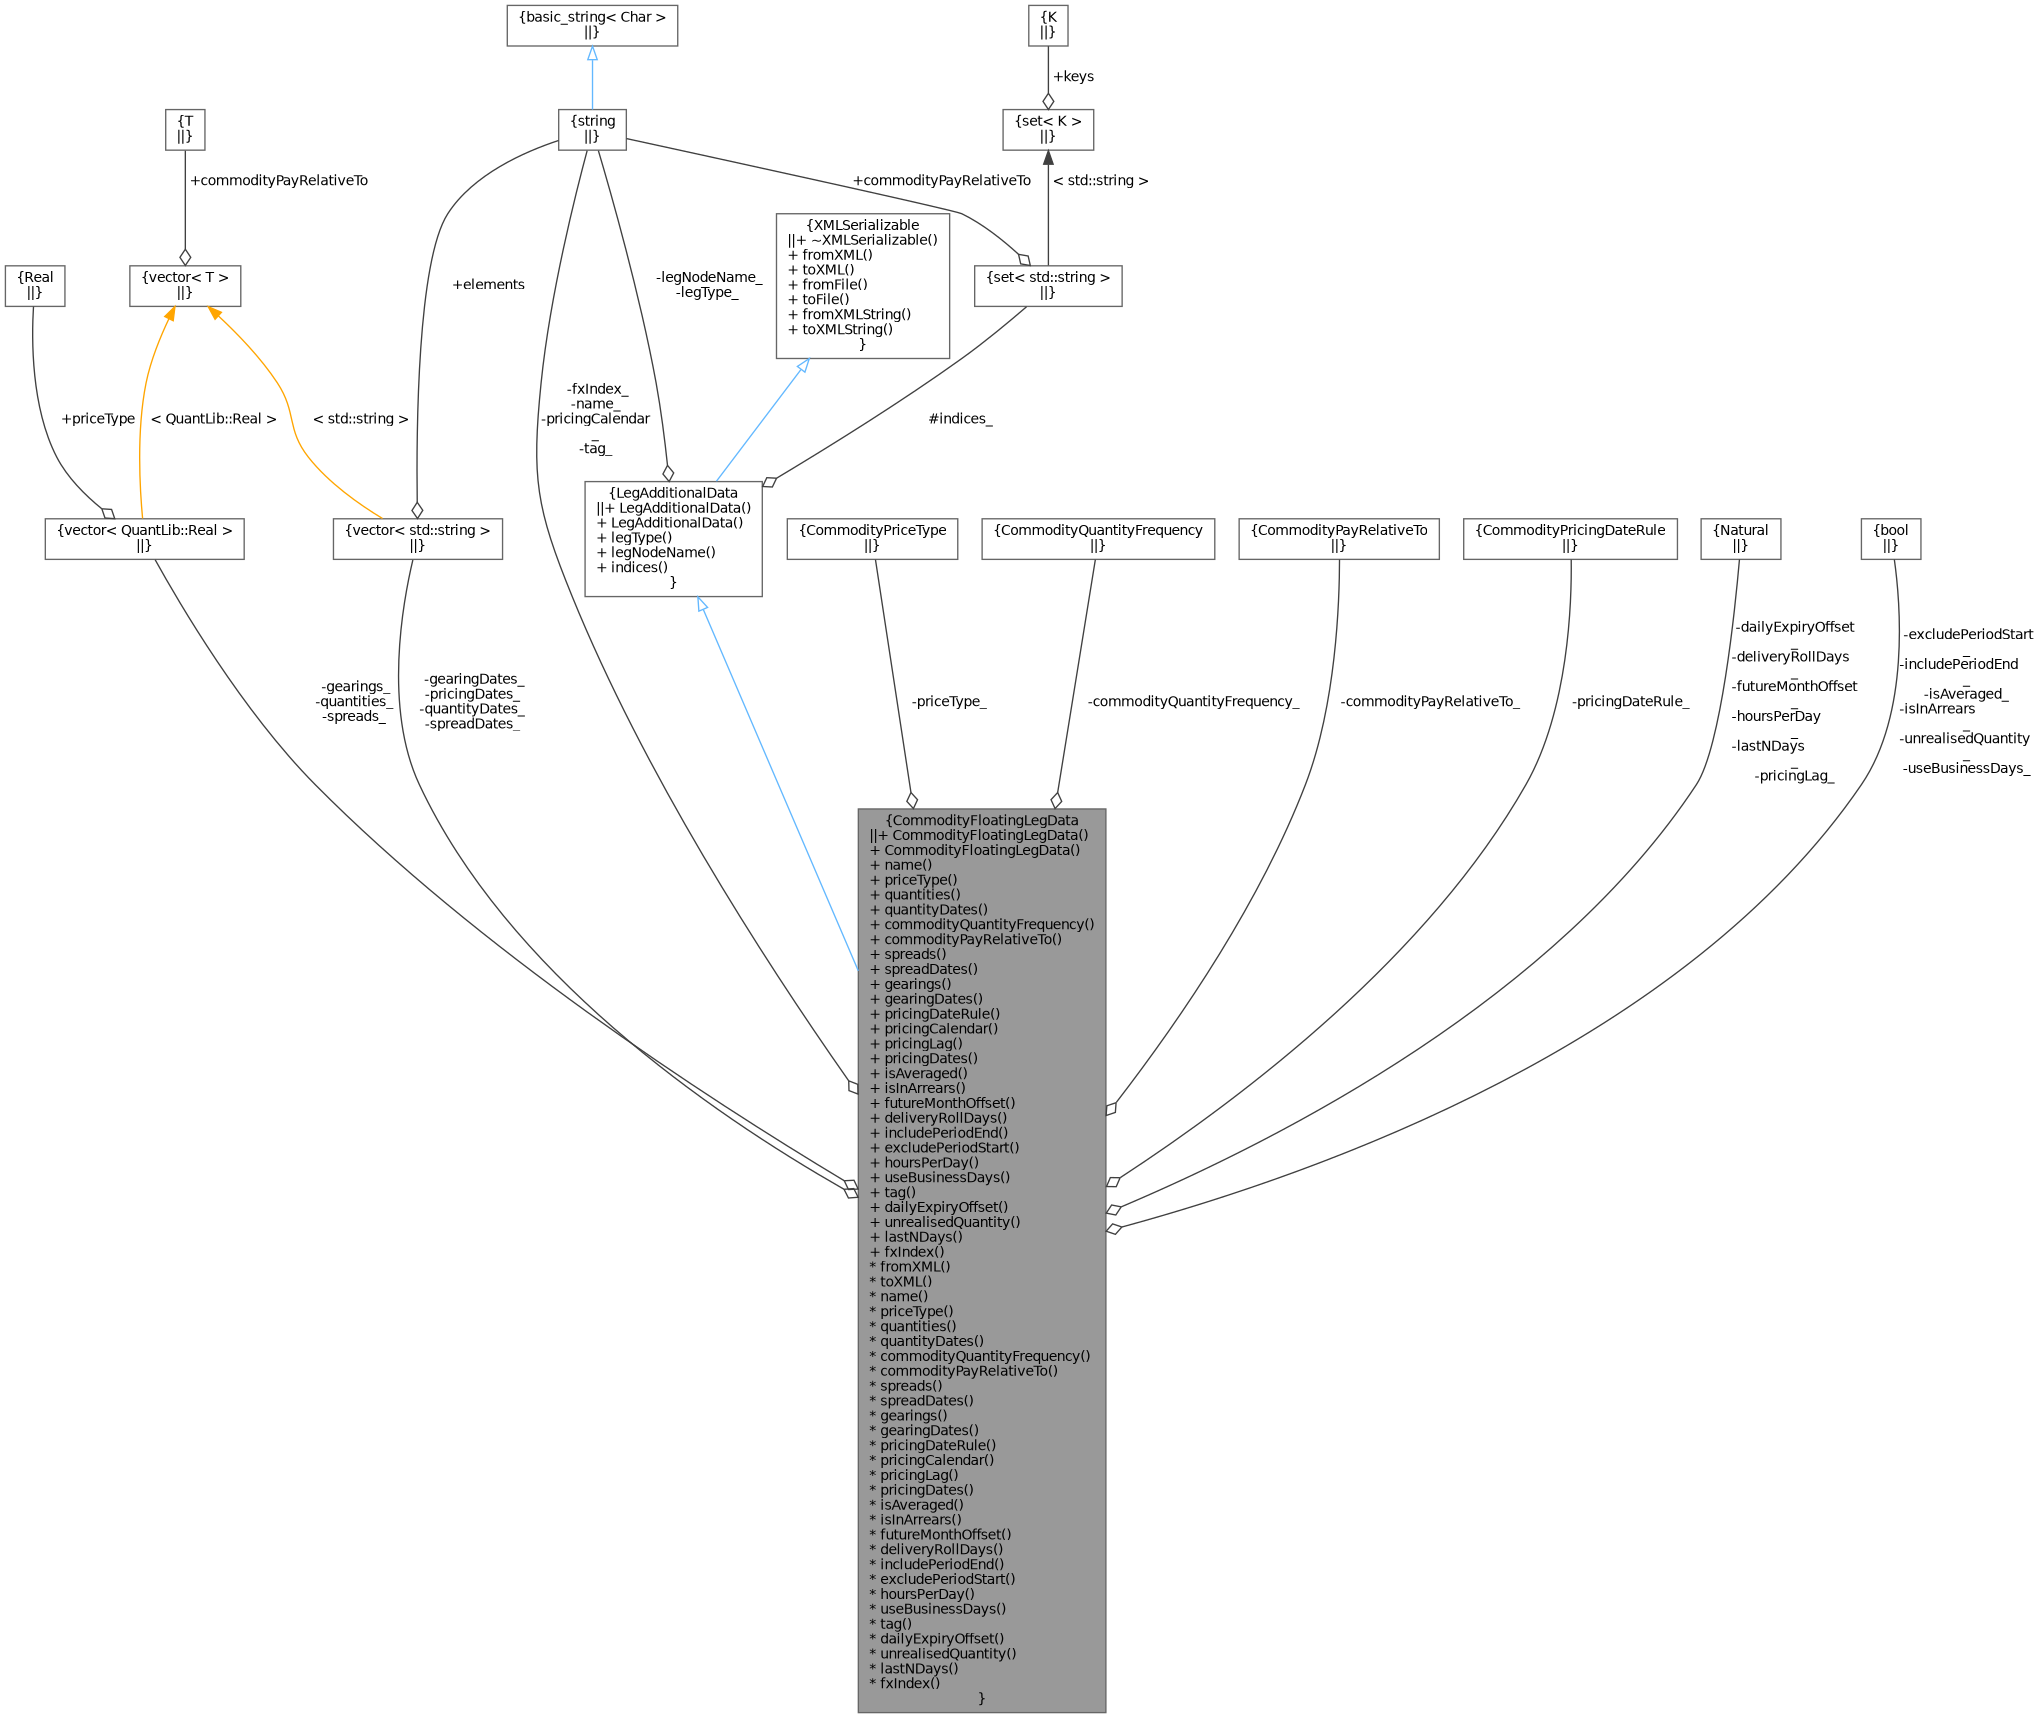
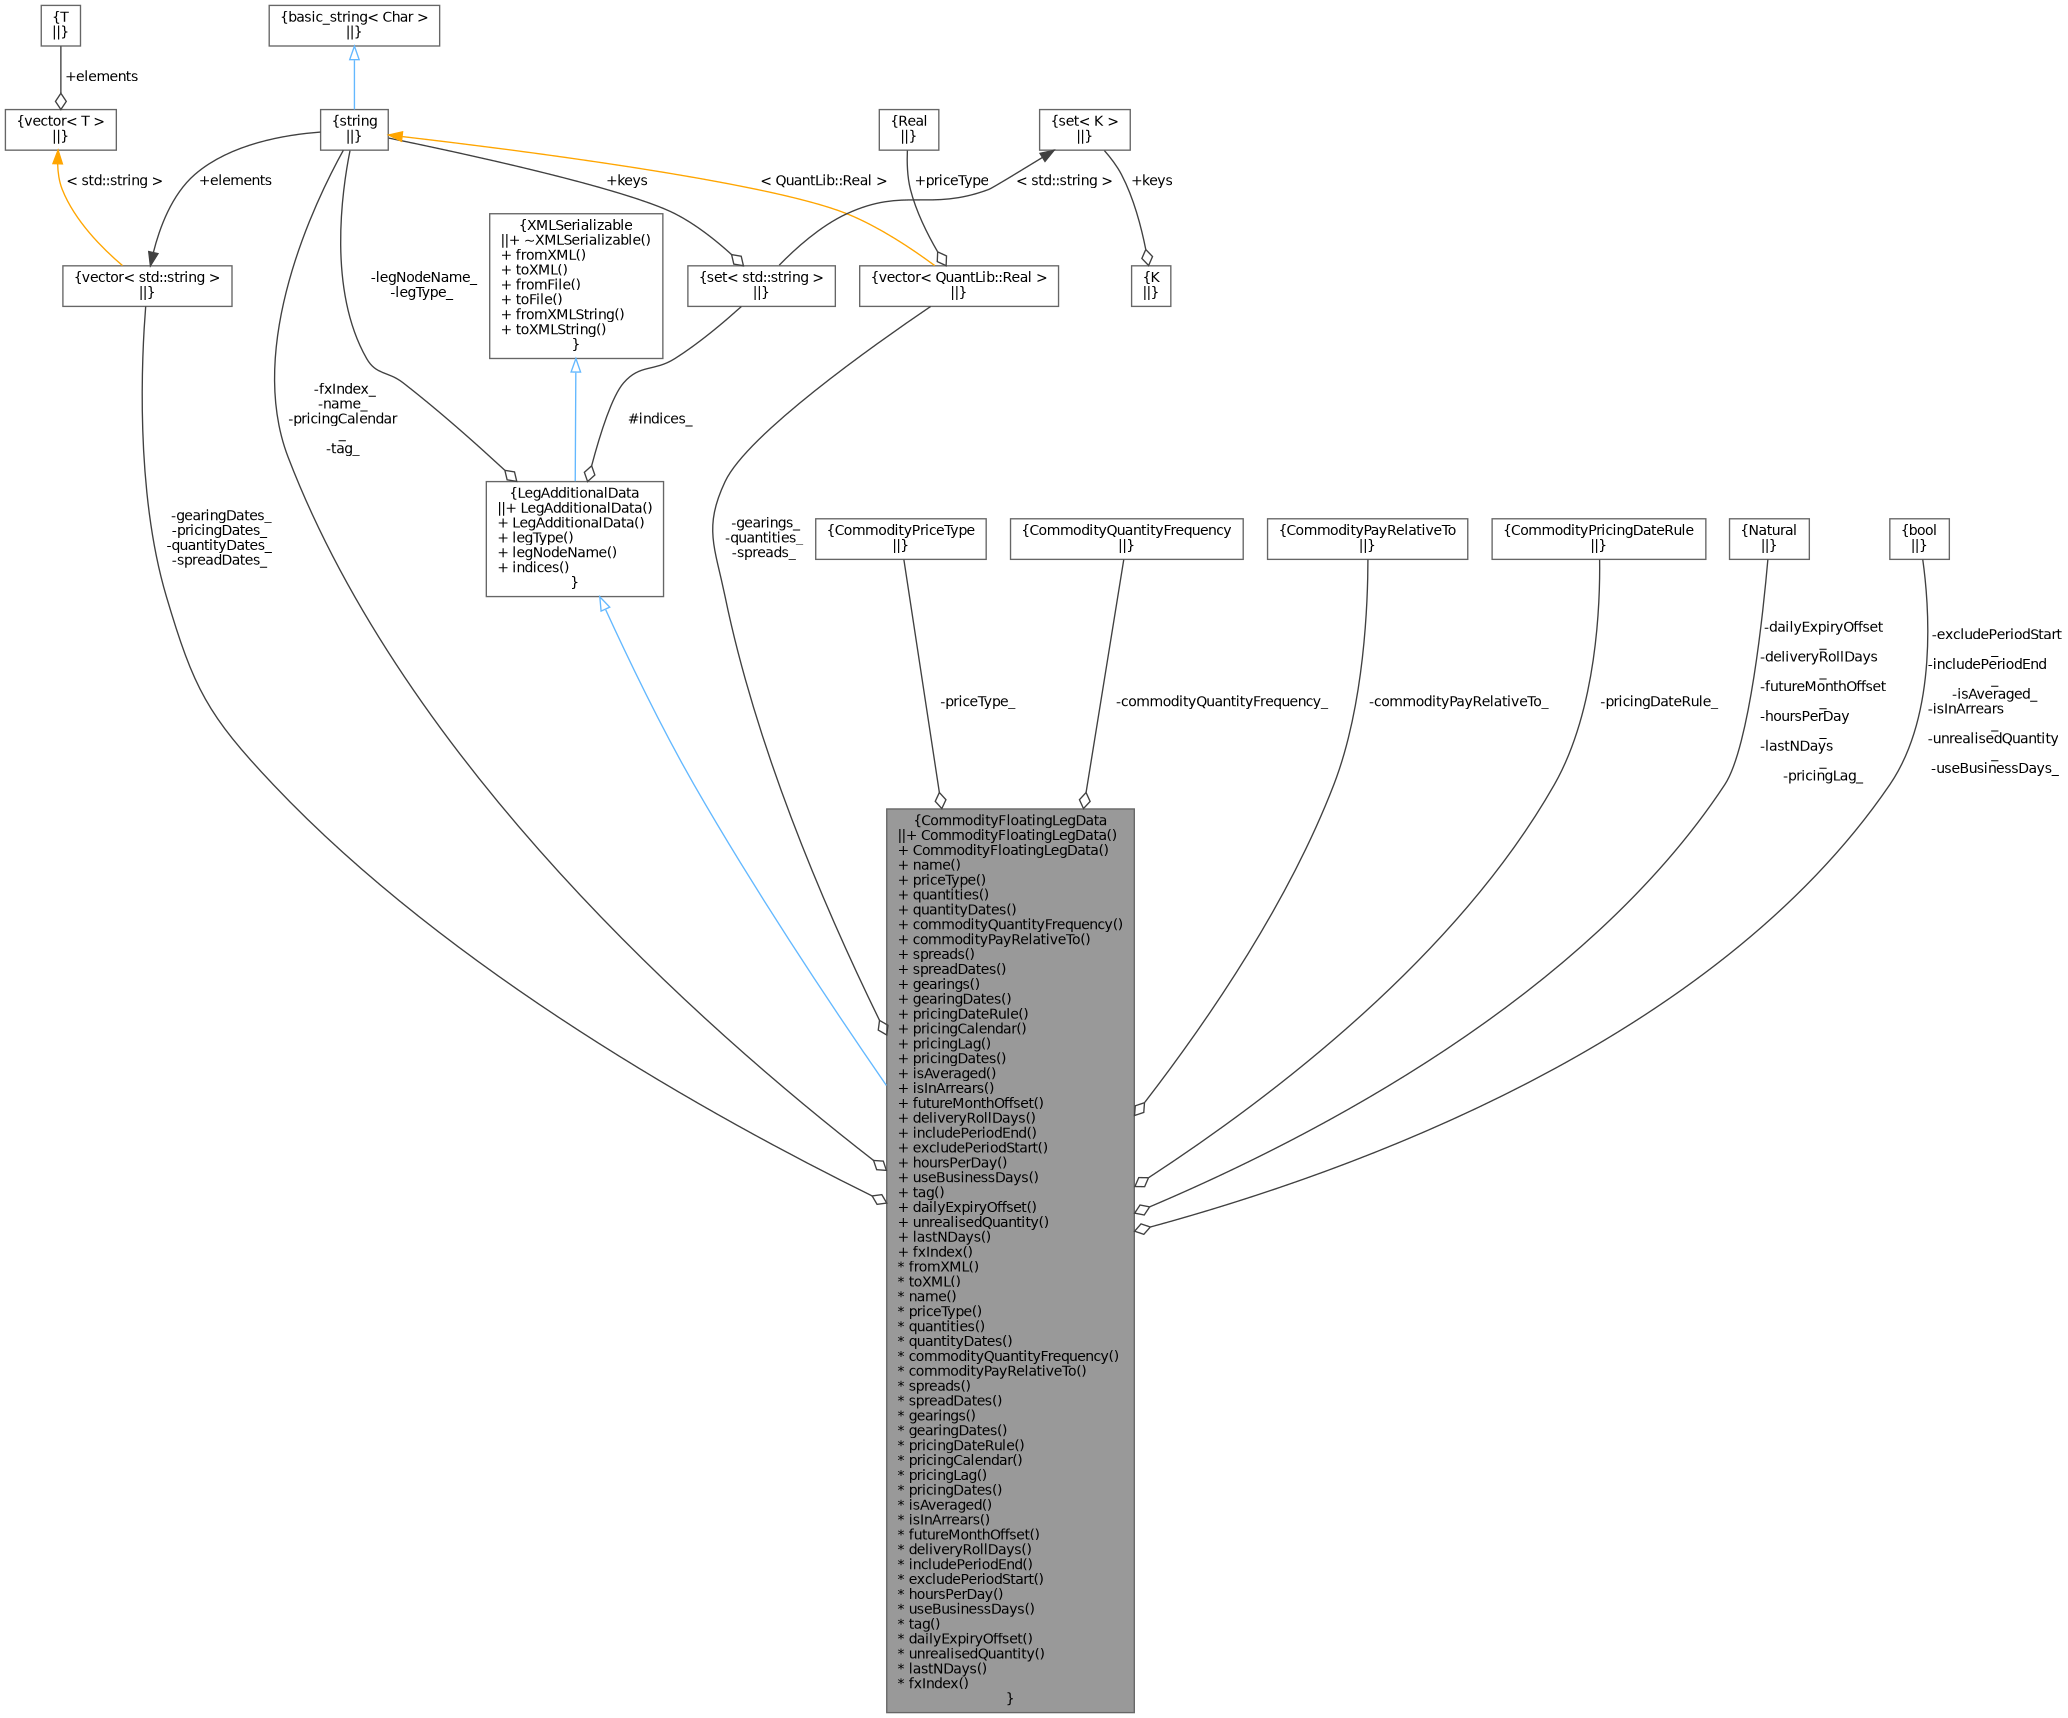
(1048, 70) -> (1131, 197)
(277, 182) -> (100, 78)
(940, 182) -> (625, 182)
(427, 289) -> (213, 161)
(141, 416) -> (677, 175)
